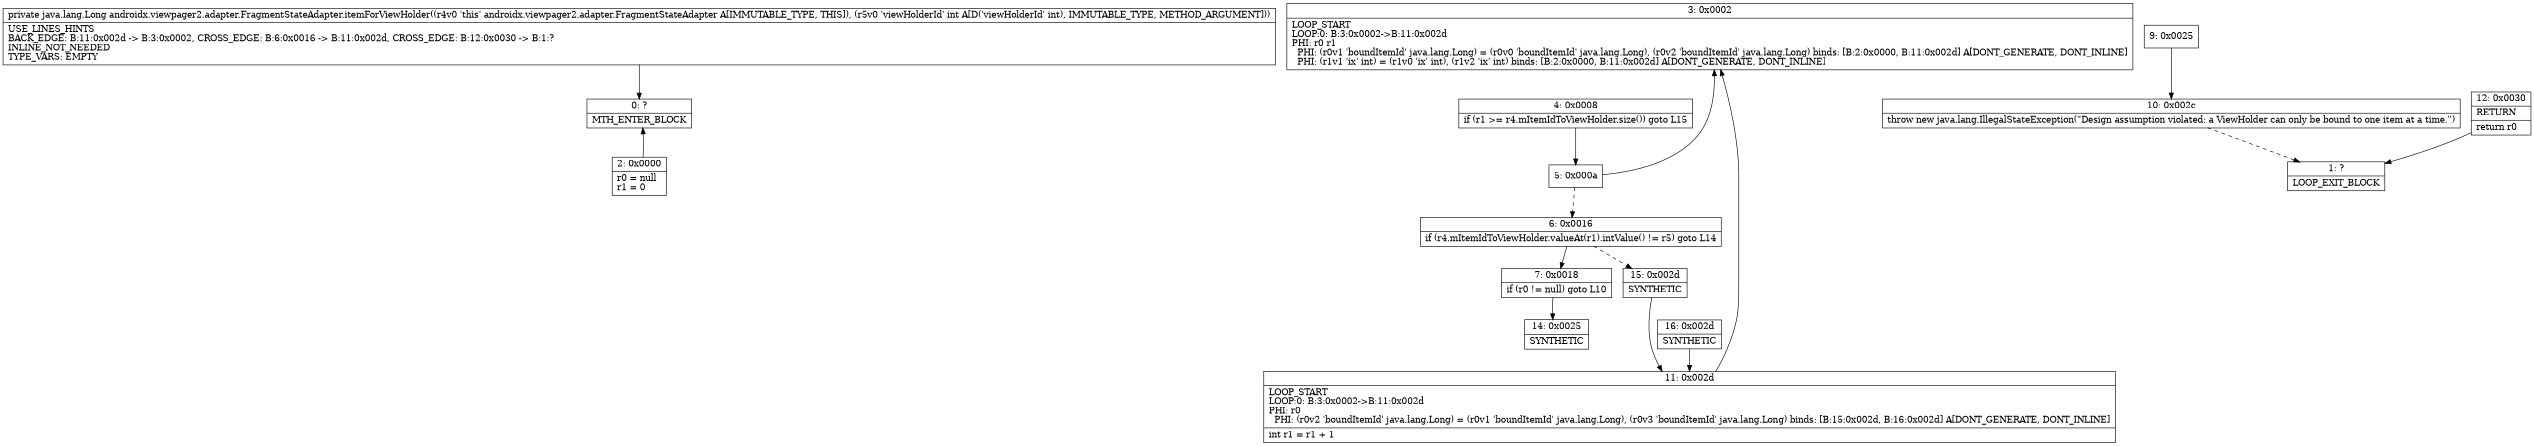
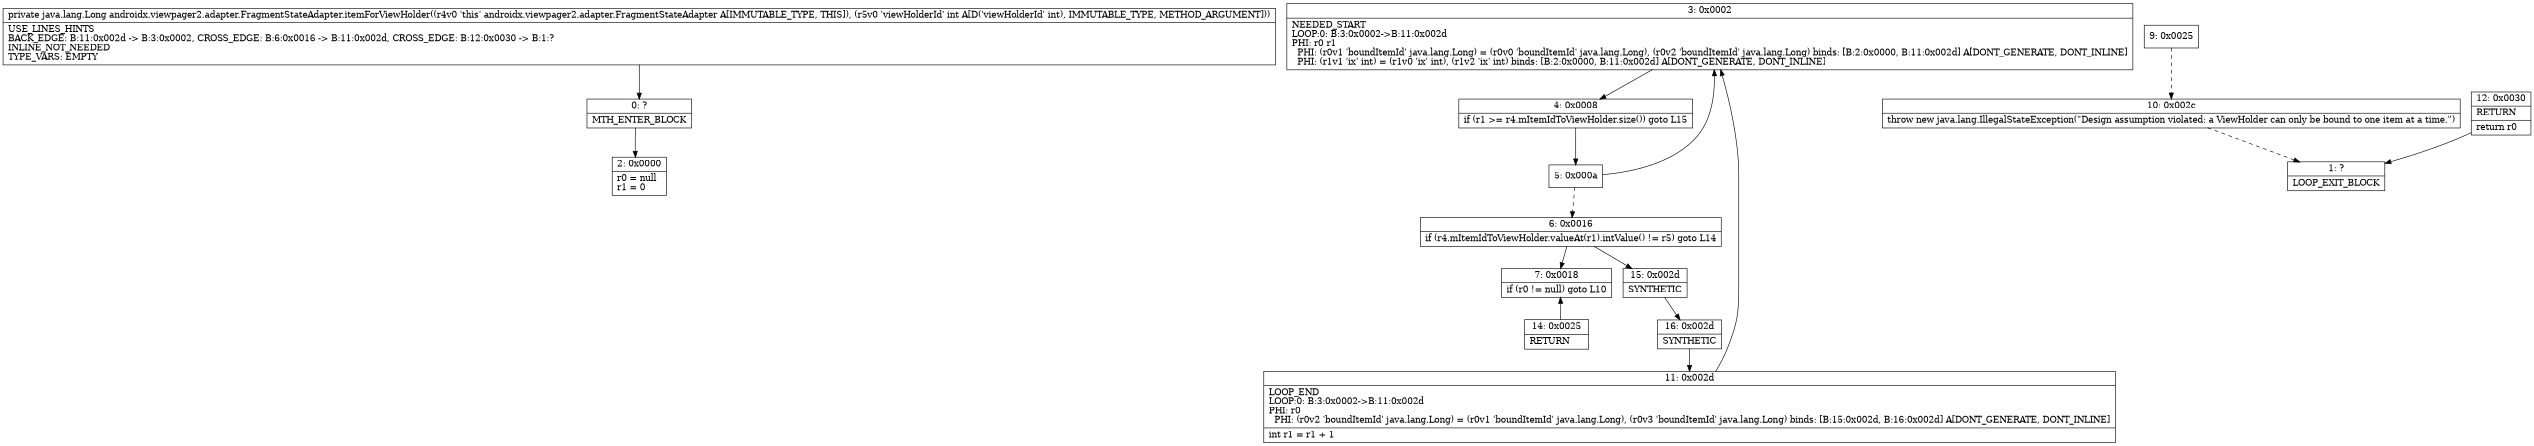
(1321, 25) -> (1329, 25)
(2171, 70) -> (2171, 70)
none -> (1629, 83)
(643, 146) -> (635, 139)
(1610, 256) -> (1610, 256)
(1553, 306) -> (1561, 312)
(1649, 332) -> (1671, 306)
(1557, 341) -> (1550, 341)
(1298, 393) -> (1294, 393)
